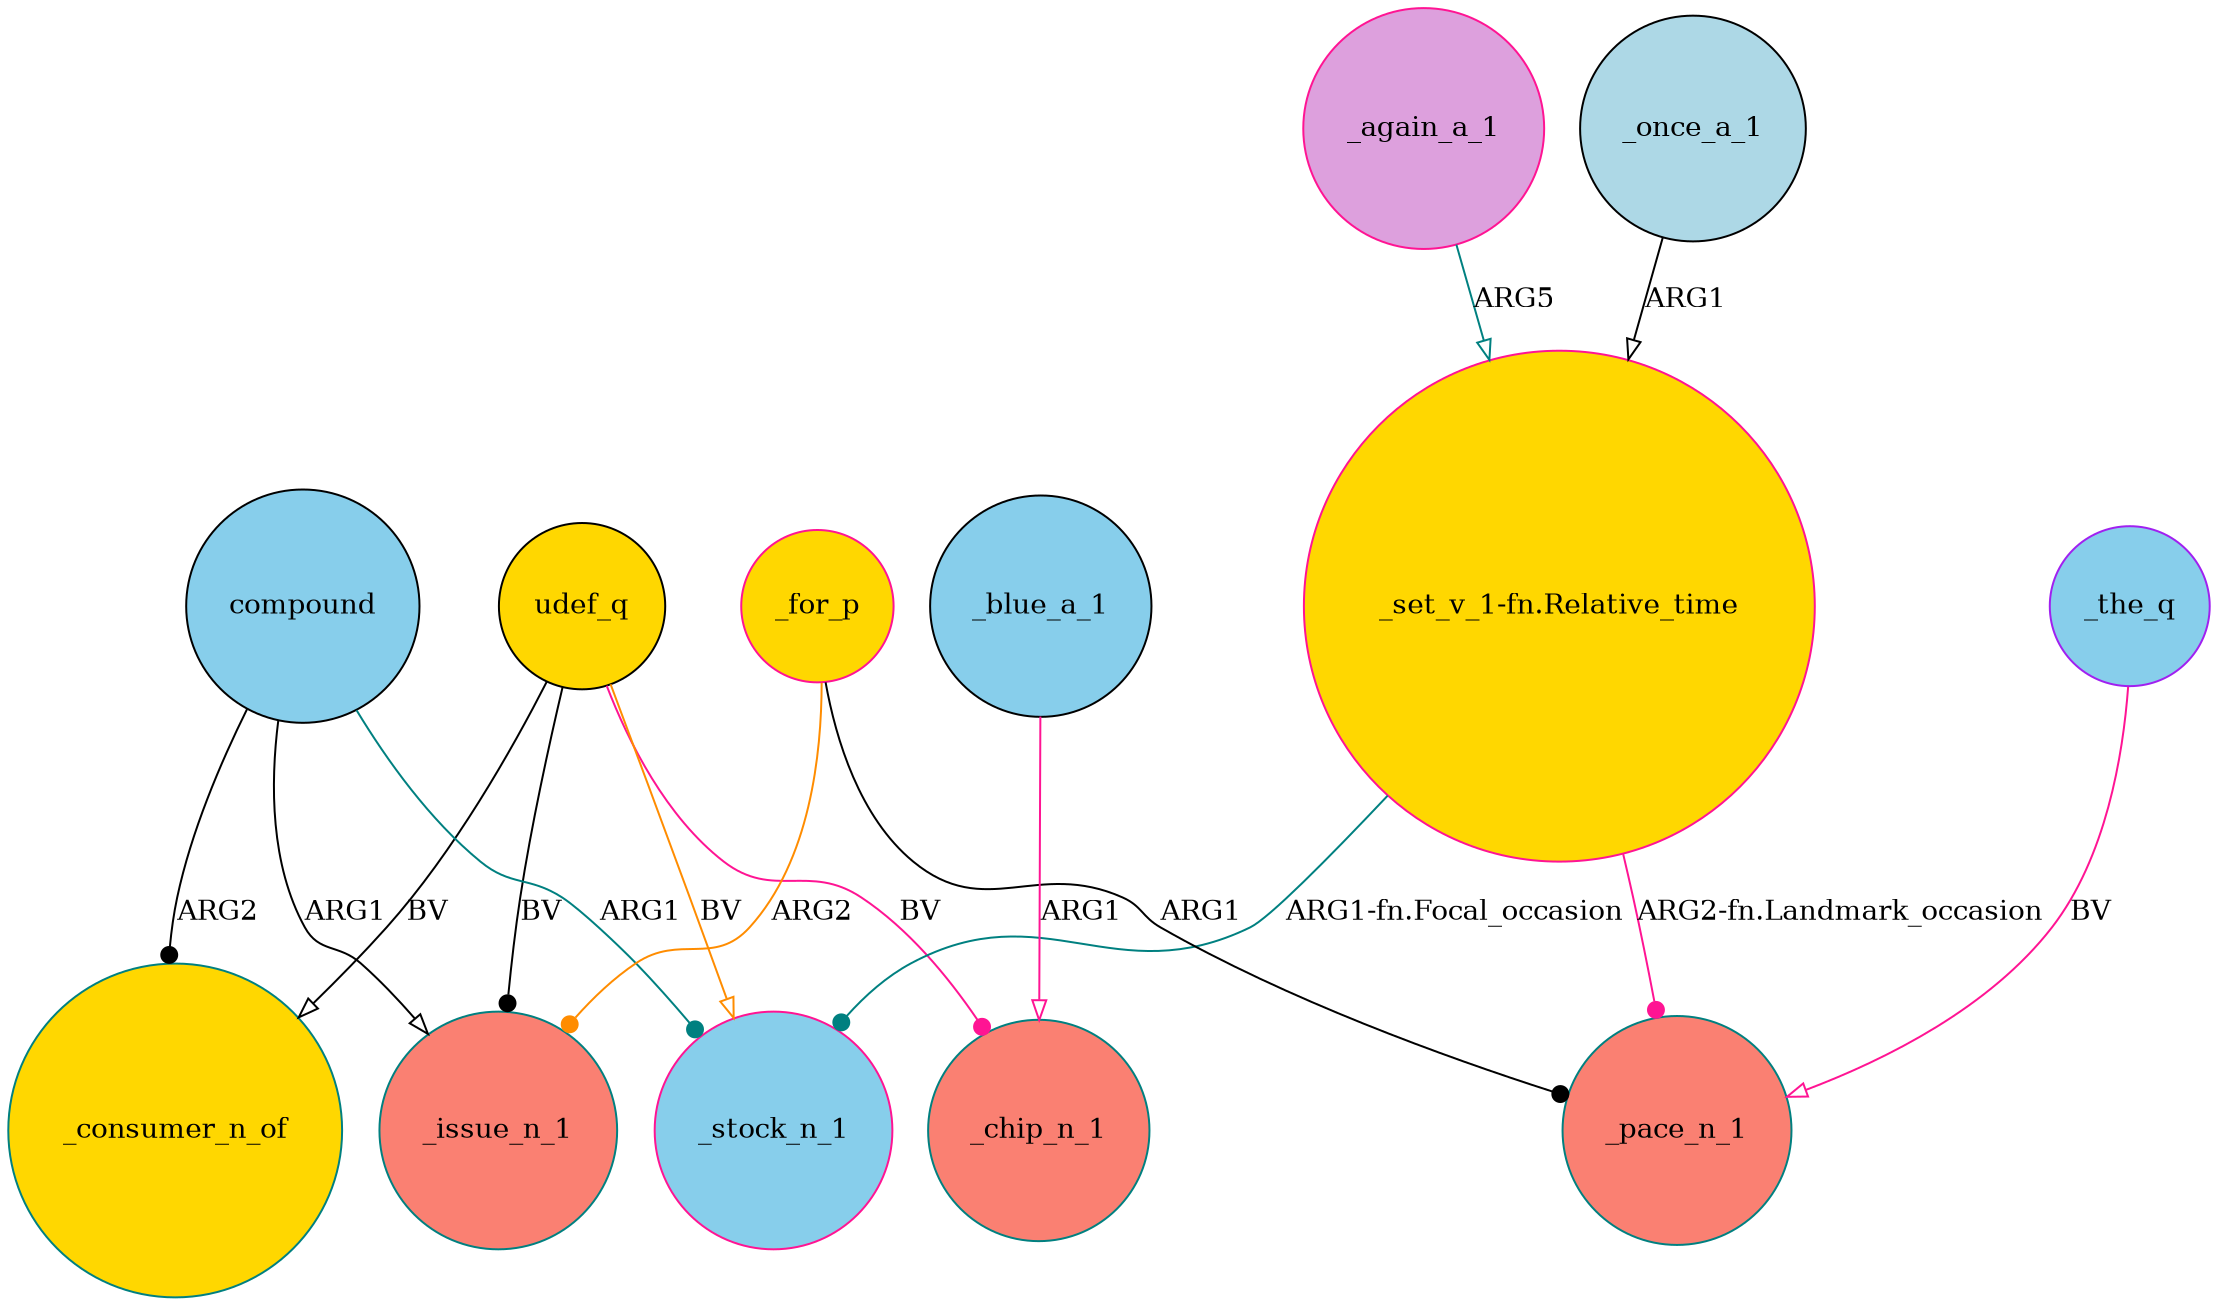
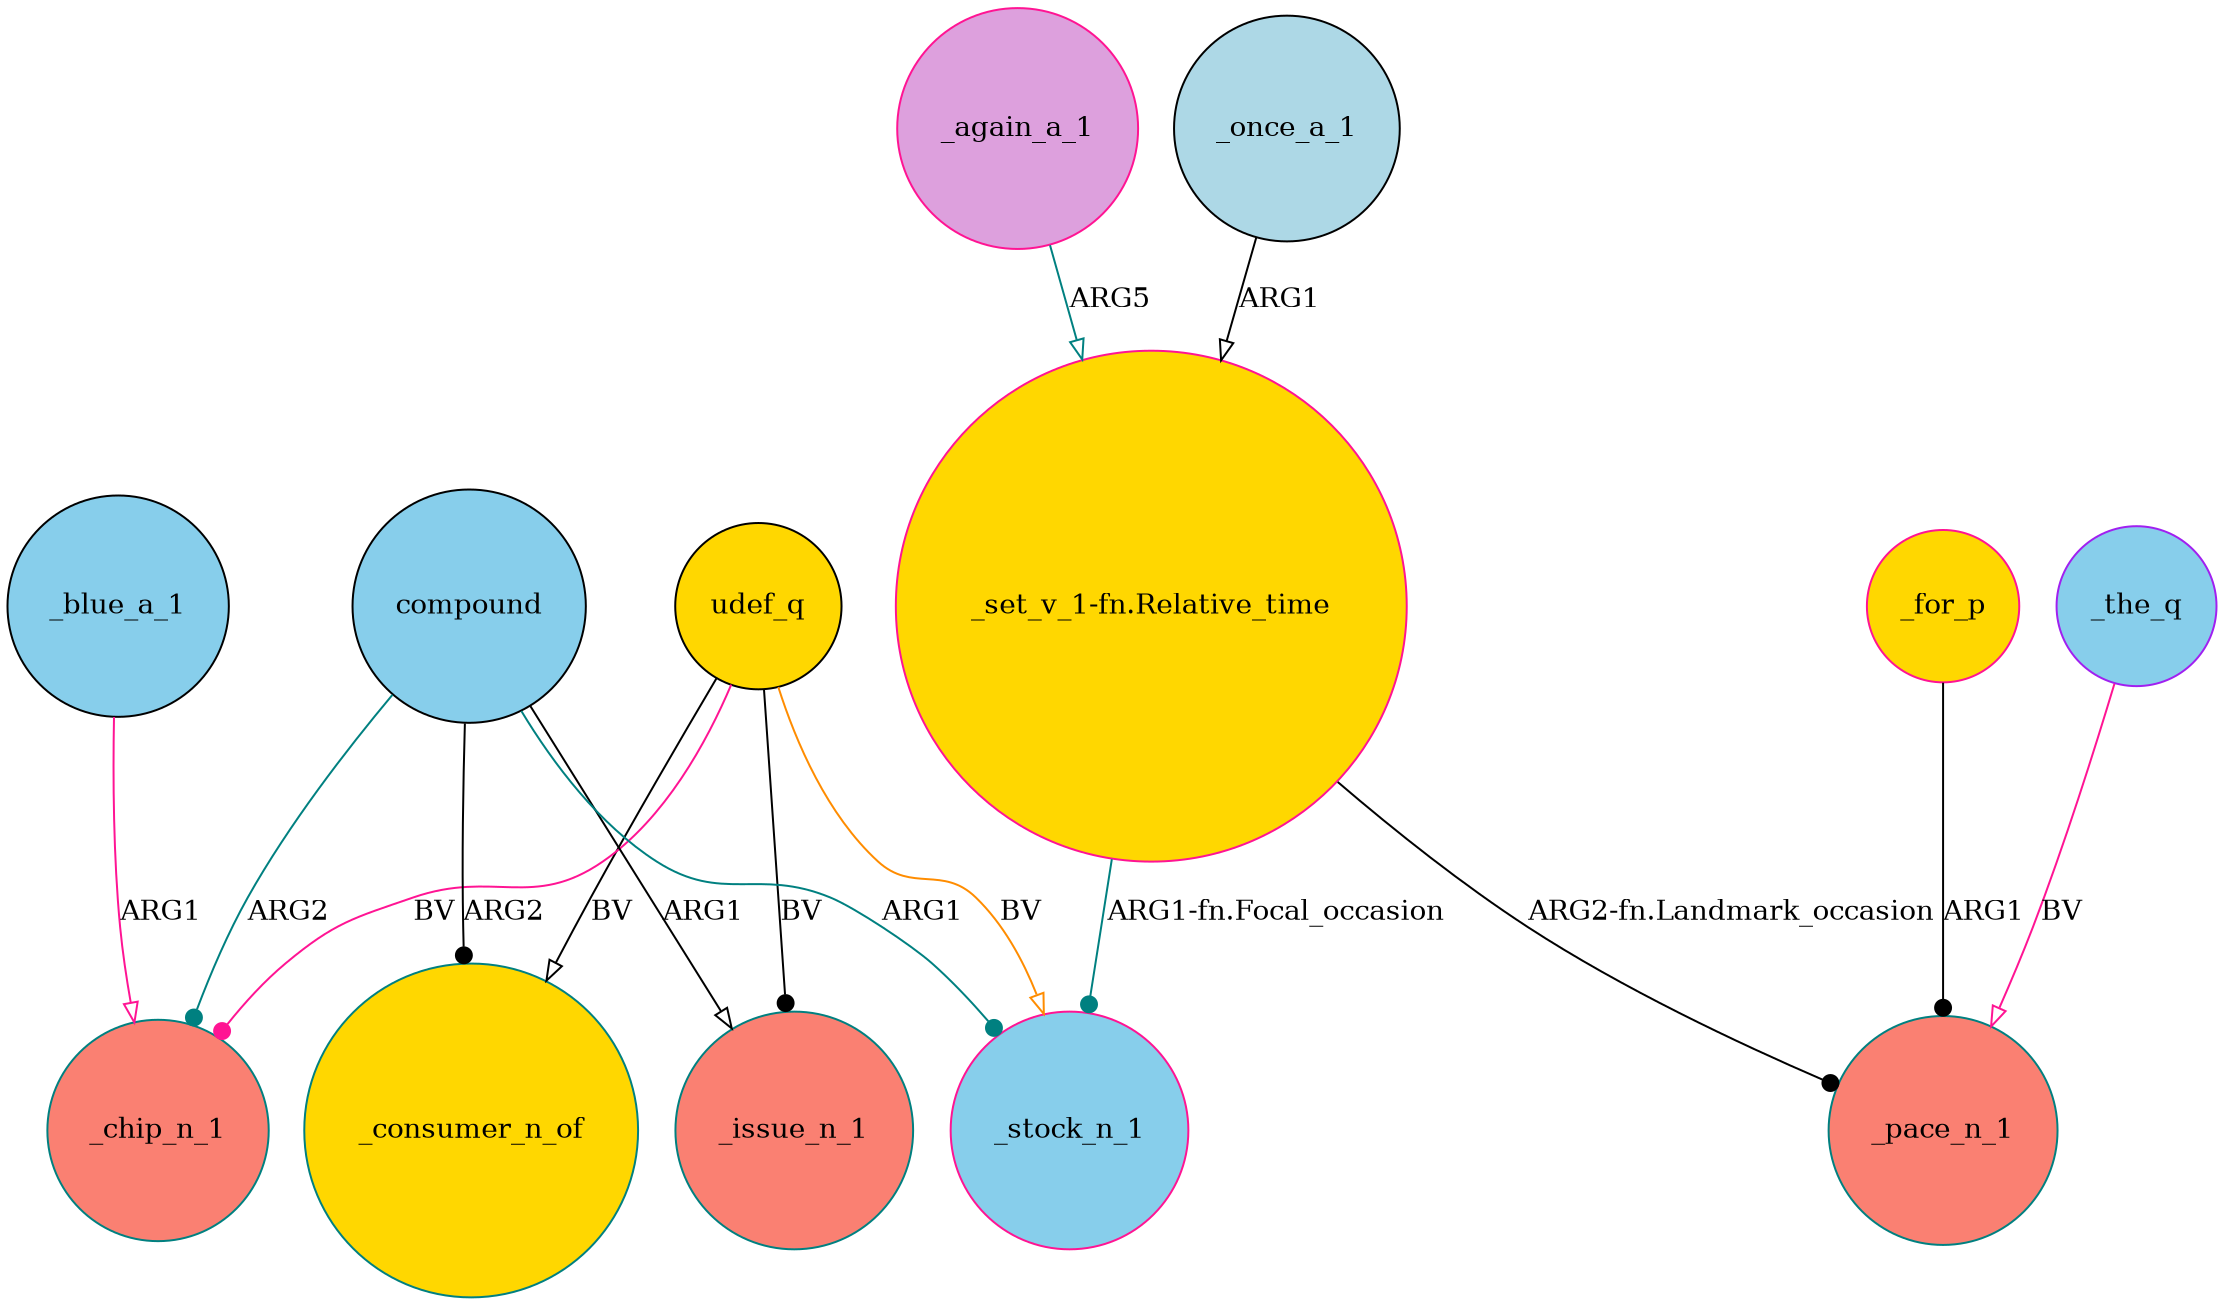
none -> (281, 844)
(767, 905) -> none
(1640, 928) -> (1567, 952)
